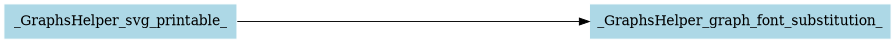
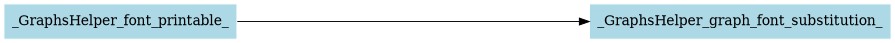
(120, 22) -> (120, 22)
